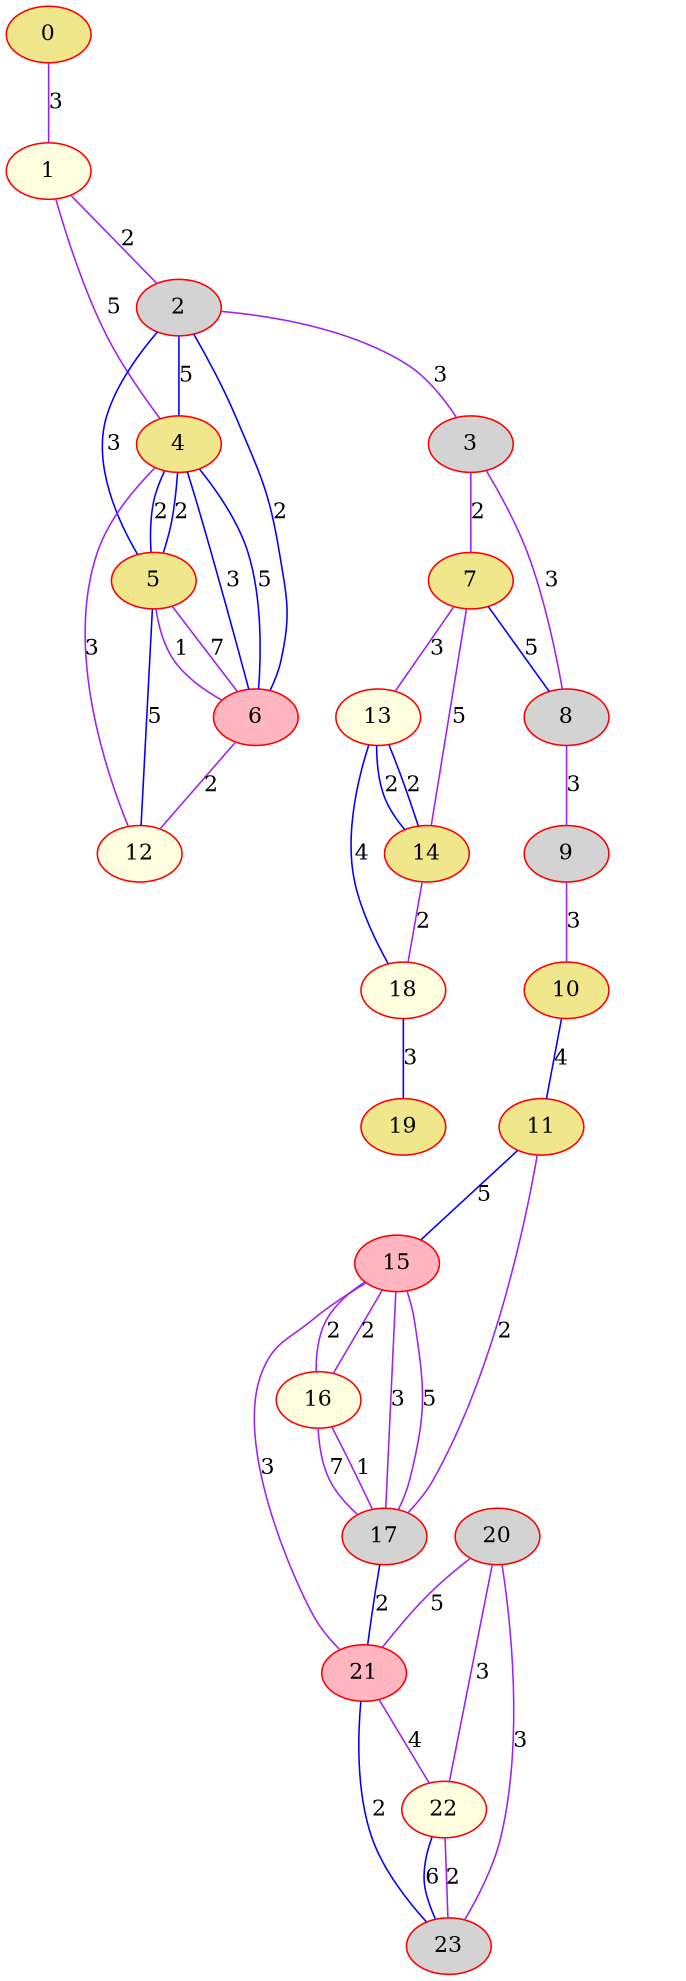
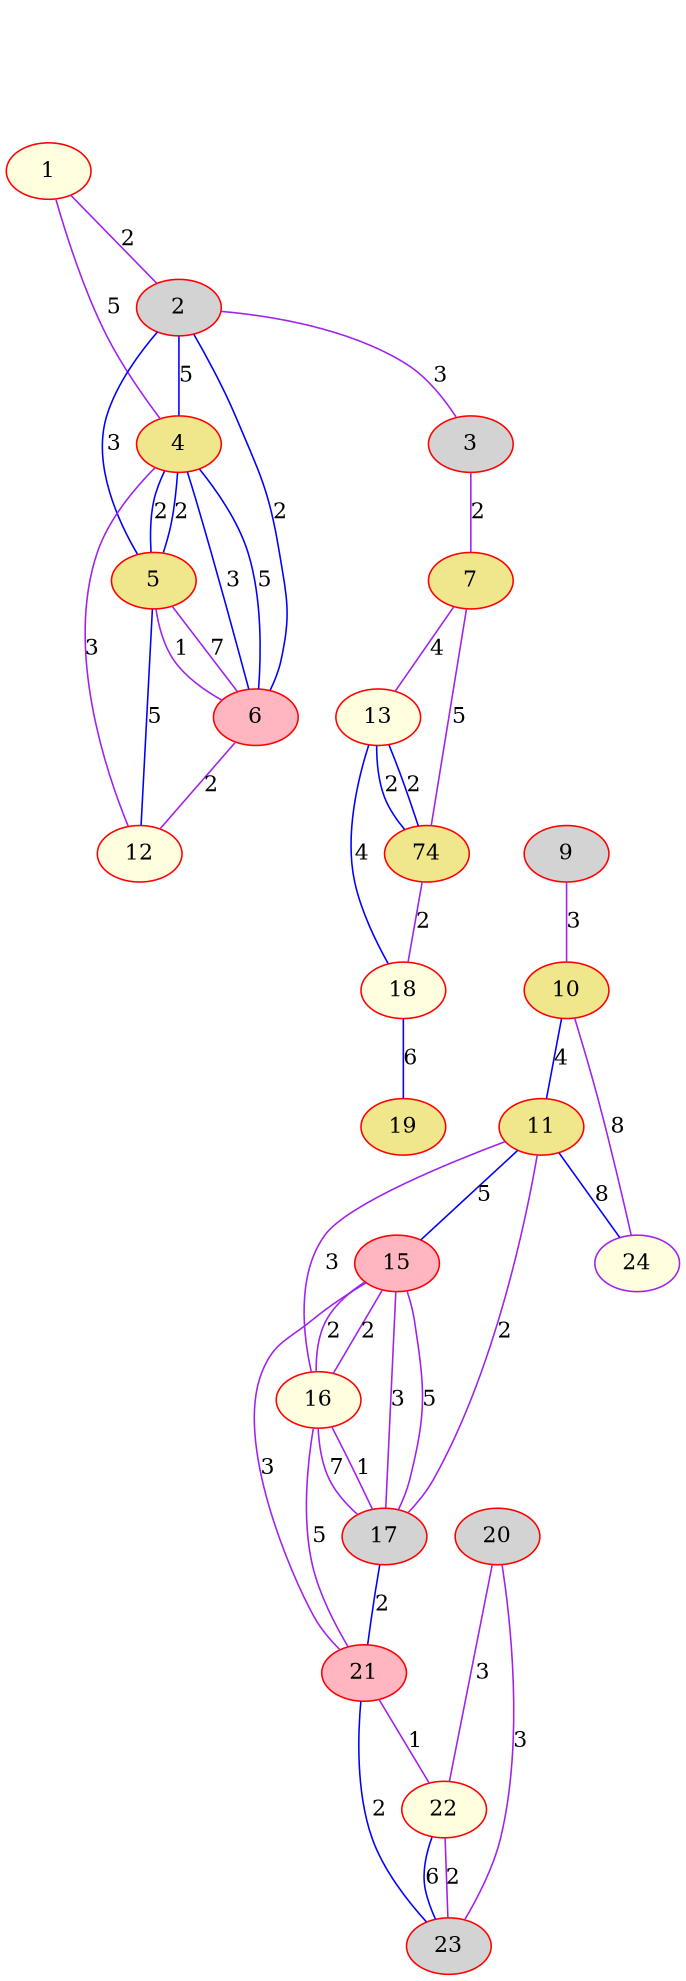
(49, 35) -> none
(438, 649) -> (438, 649)
(567, 717) -> none
(427, 854) -> (427, 854)
(411, 1059) -> (411, 1059)
none -> (349, 1215)
none -> (637, 1263)
(423, 1600) -> (309, 1541)
(416, 1741) -> (416, 1741)
